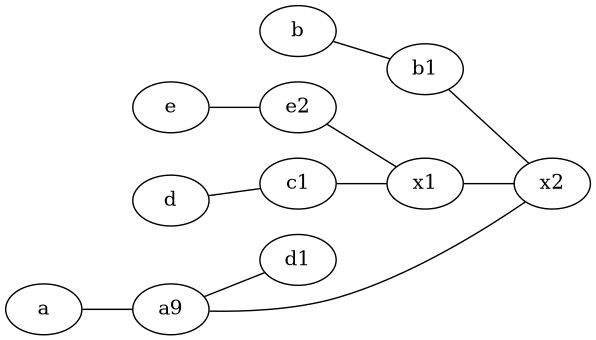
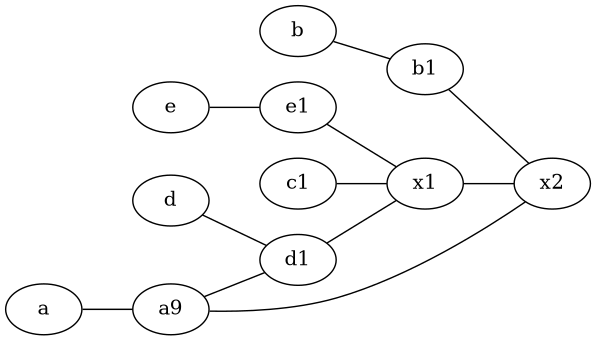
(298, 107) -> (298, 107)
(235, 192) -> (234, 230)
none -> (362, 222)
